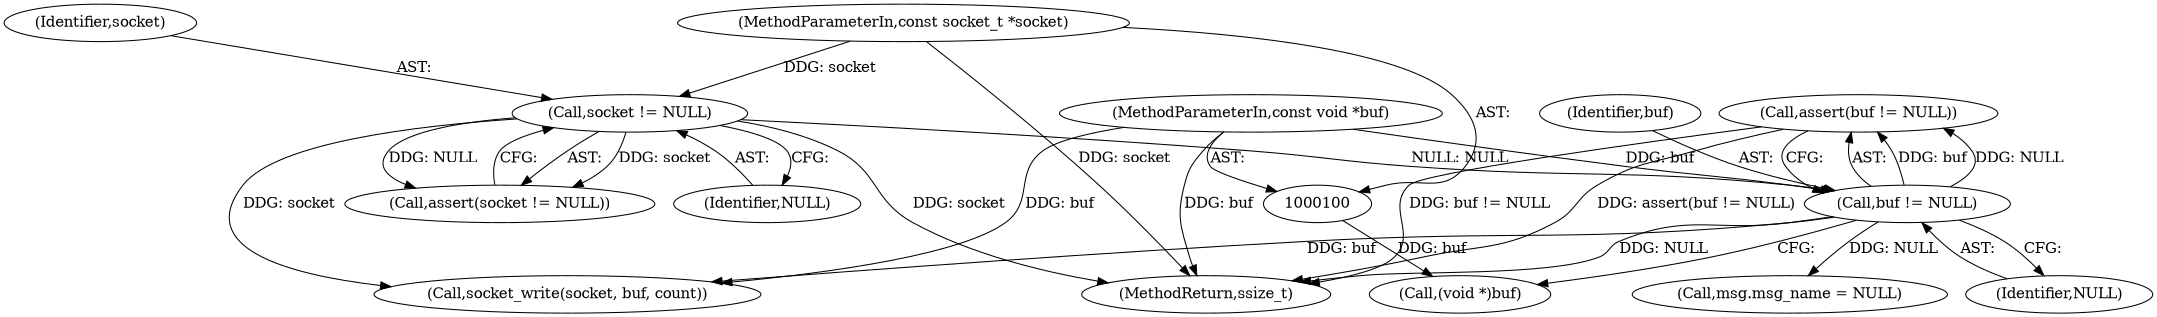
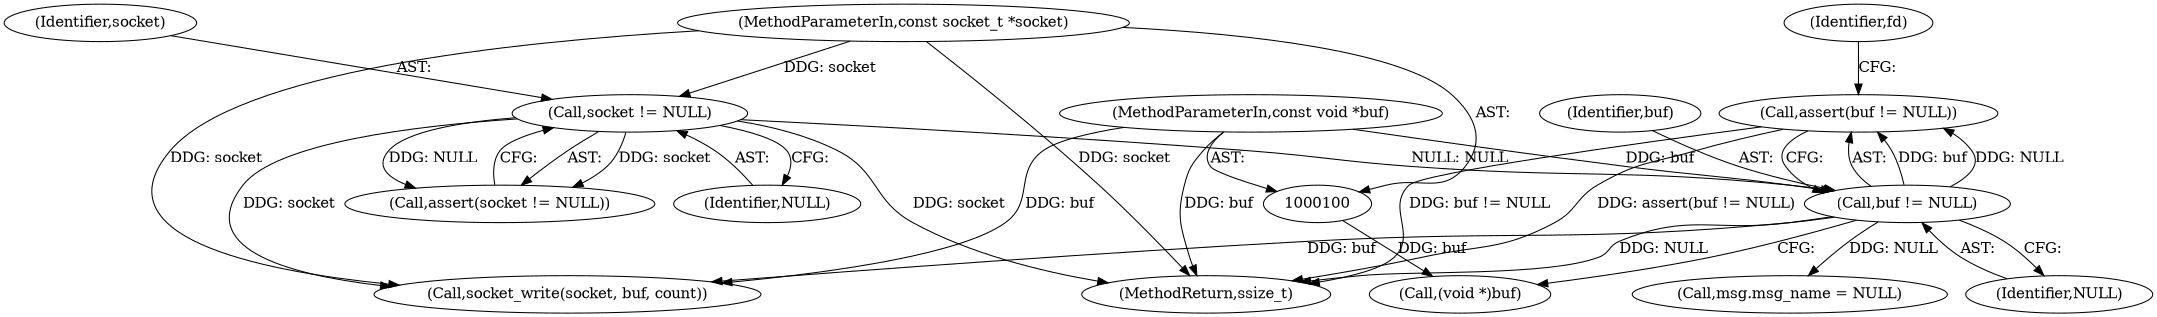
none -> (1858, 23)
none -> (273, 94)
